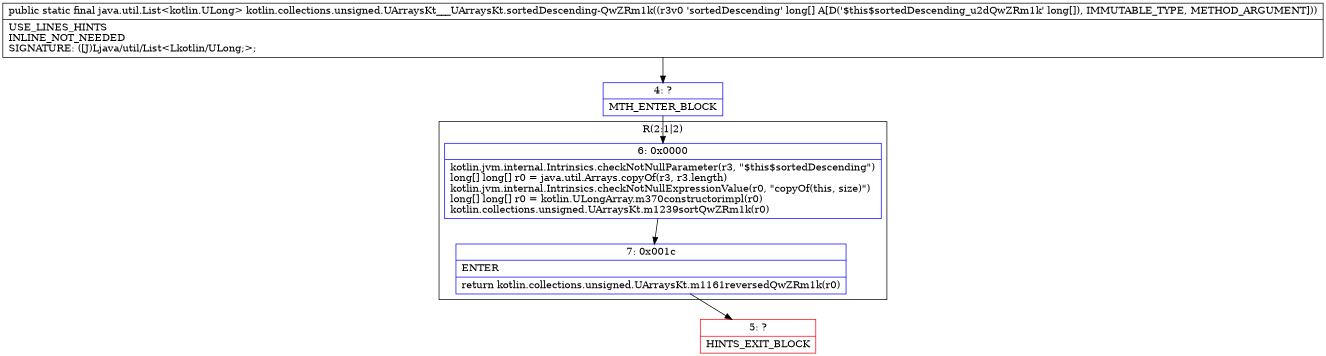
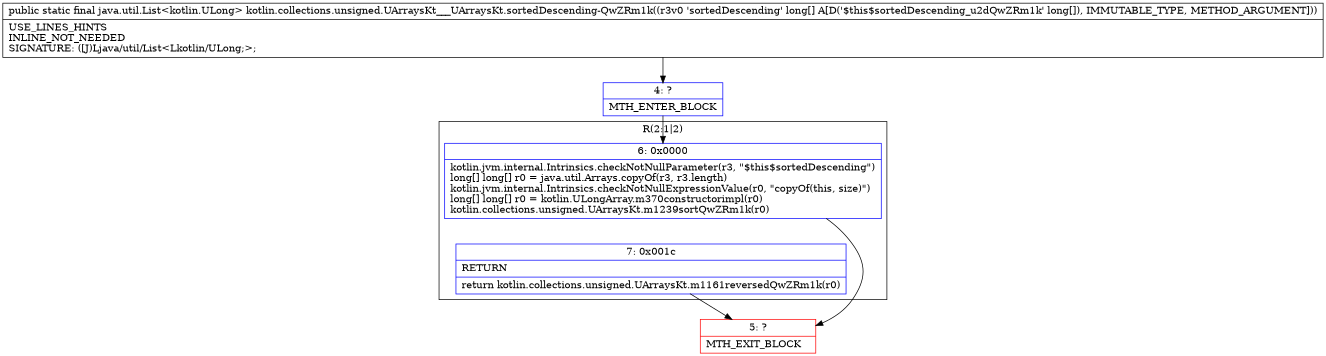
(657, 228) -> (863, 273)
(480, 268) -> (484, 268)
(758, 344) -> (754, 344)
